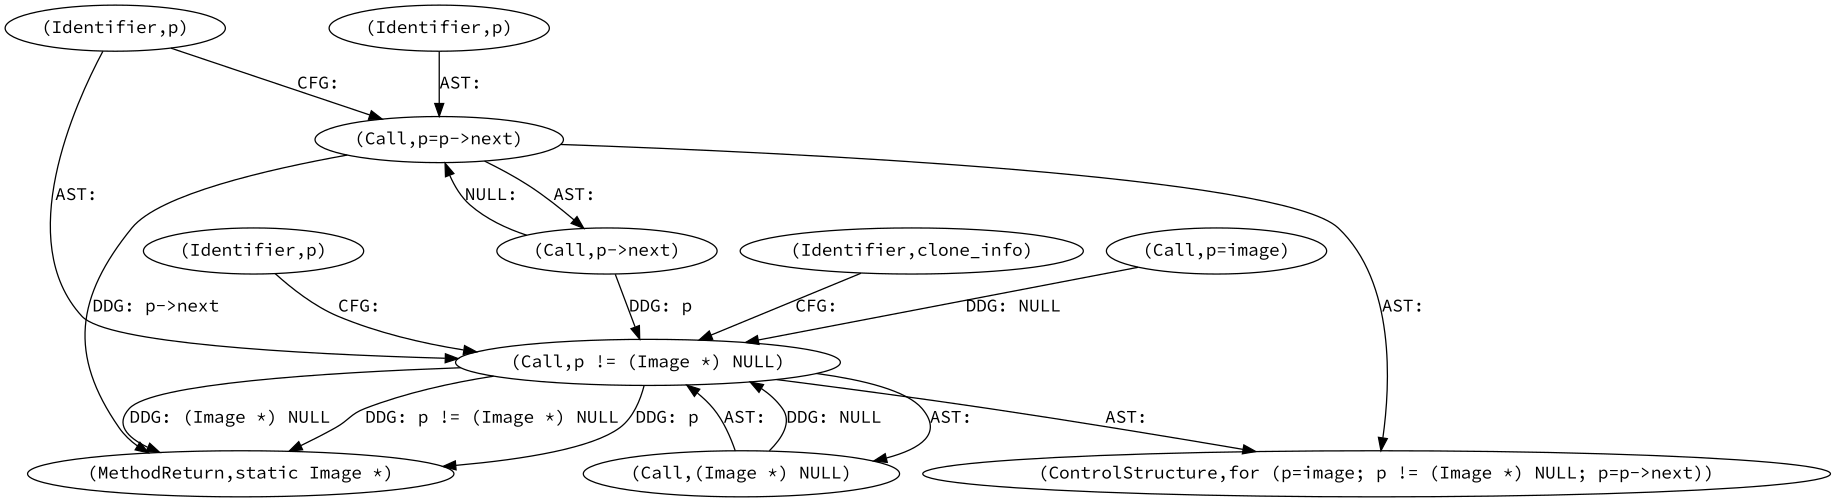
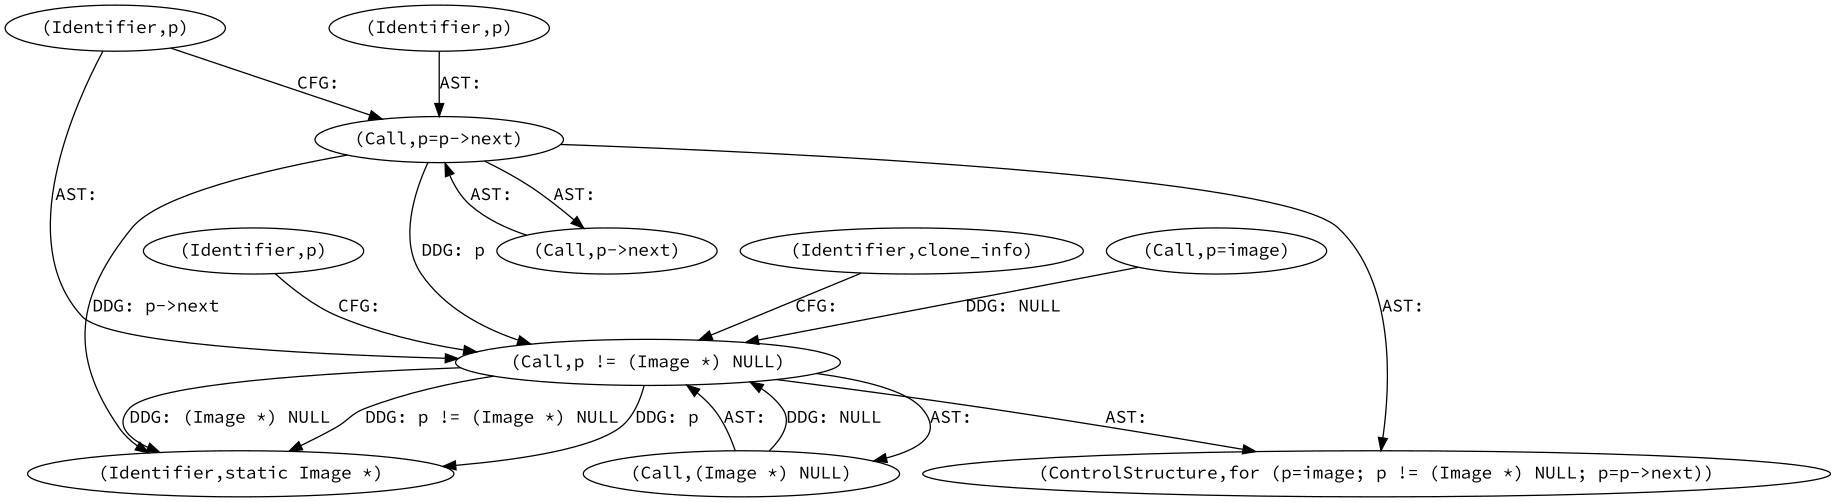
(497, 195) -> (497, 195)
(625, 301) -> (422, 275)
(241, 474) -> (241, 474)
